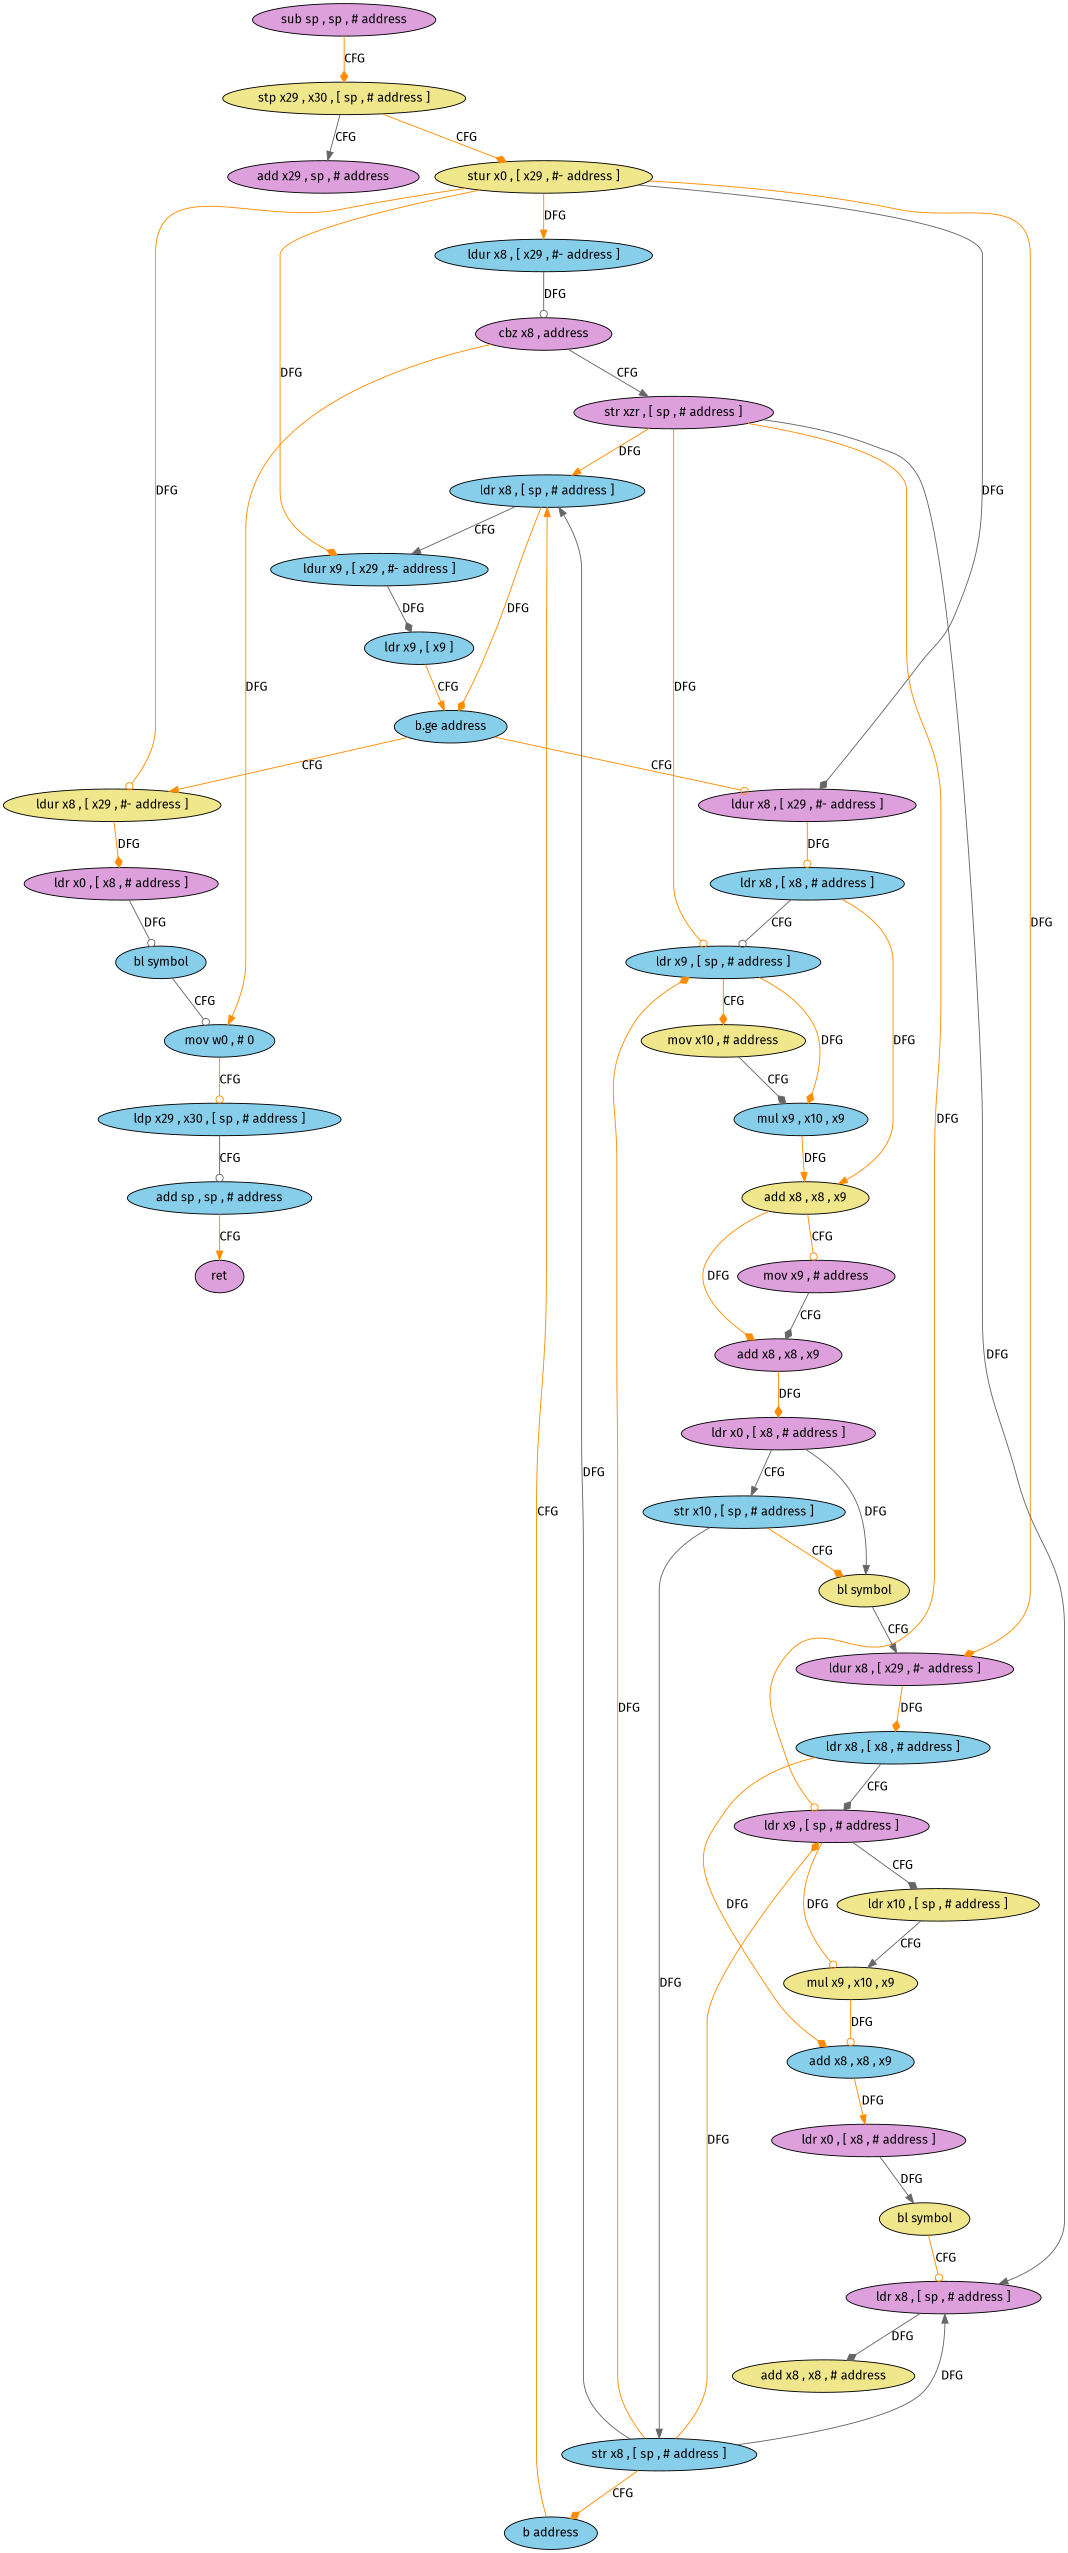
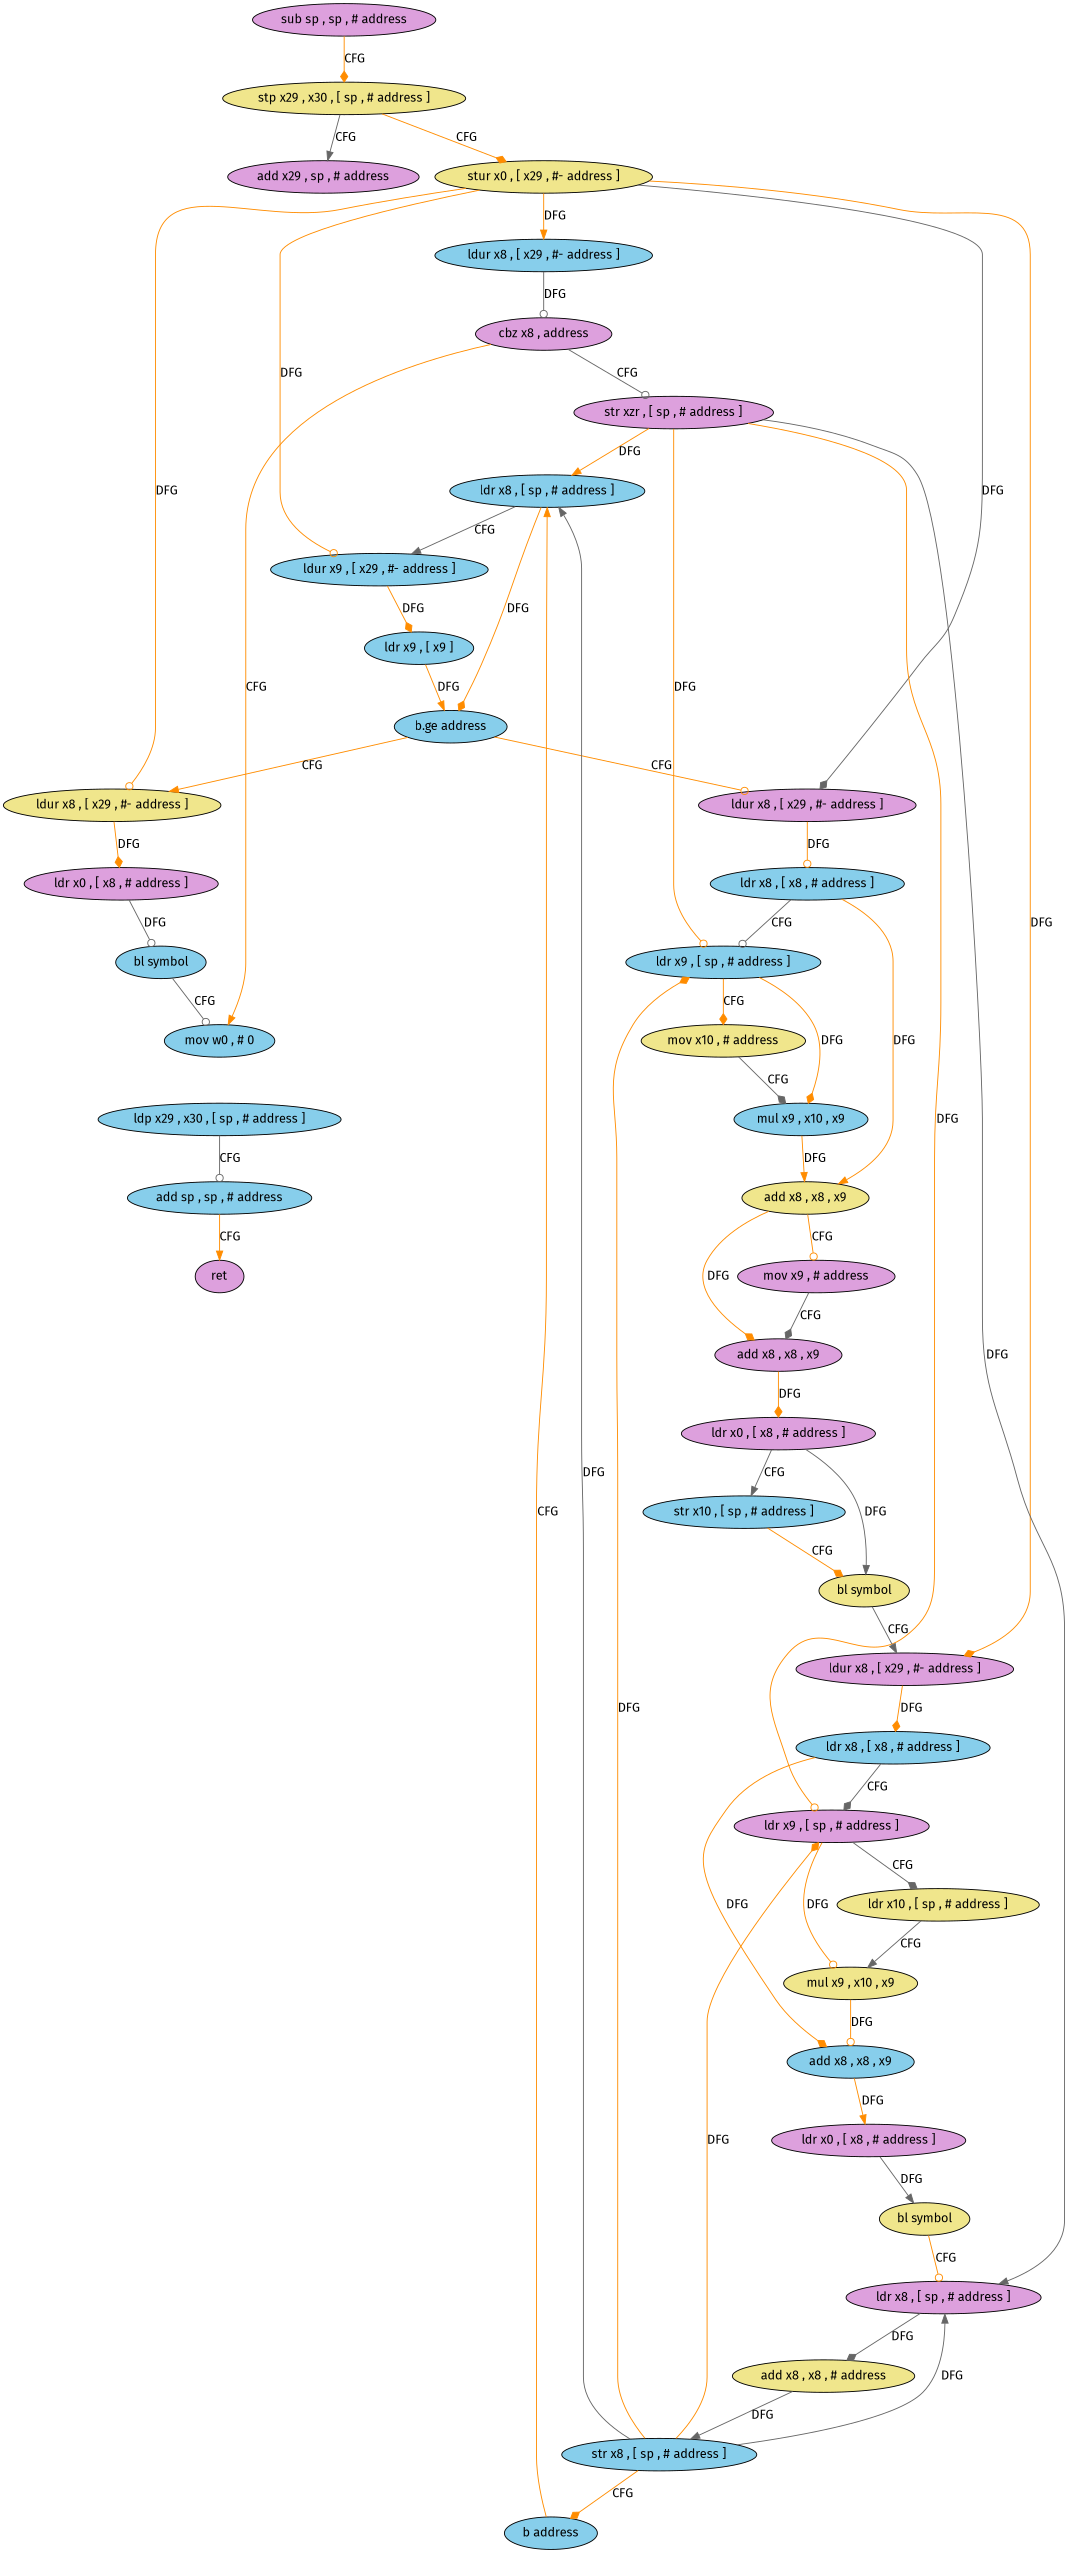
(280, 308) -> (280, 308)
(605, 371) -> (605, 371)
(397, 604) -> (397, 604)
(257, 687) -> (257, 687)
(448, 687) -> (448, 687)
(220, 1077) -> none
(659, 1967) -> (746, 2413)
